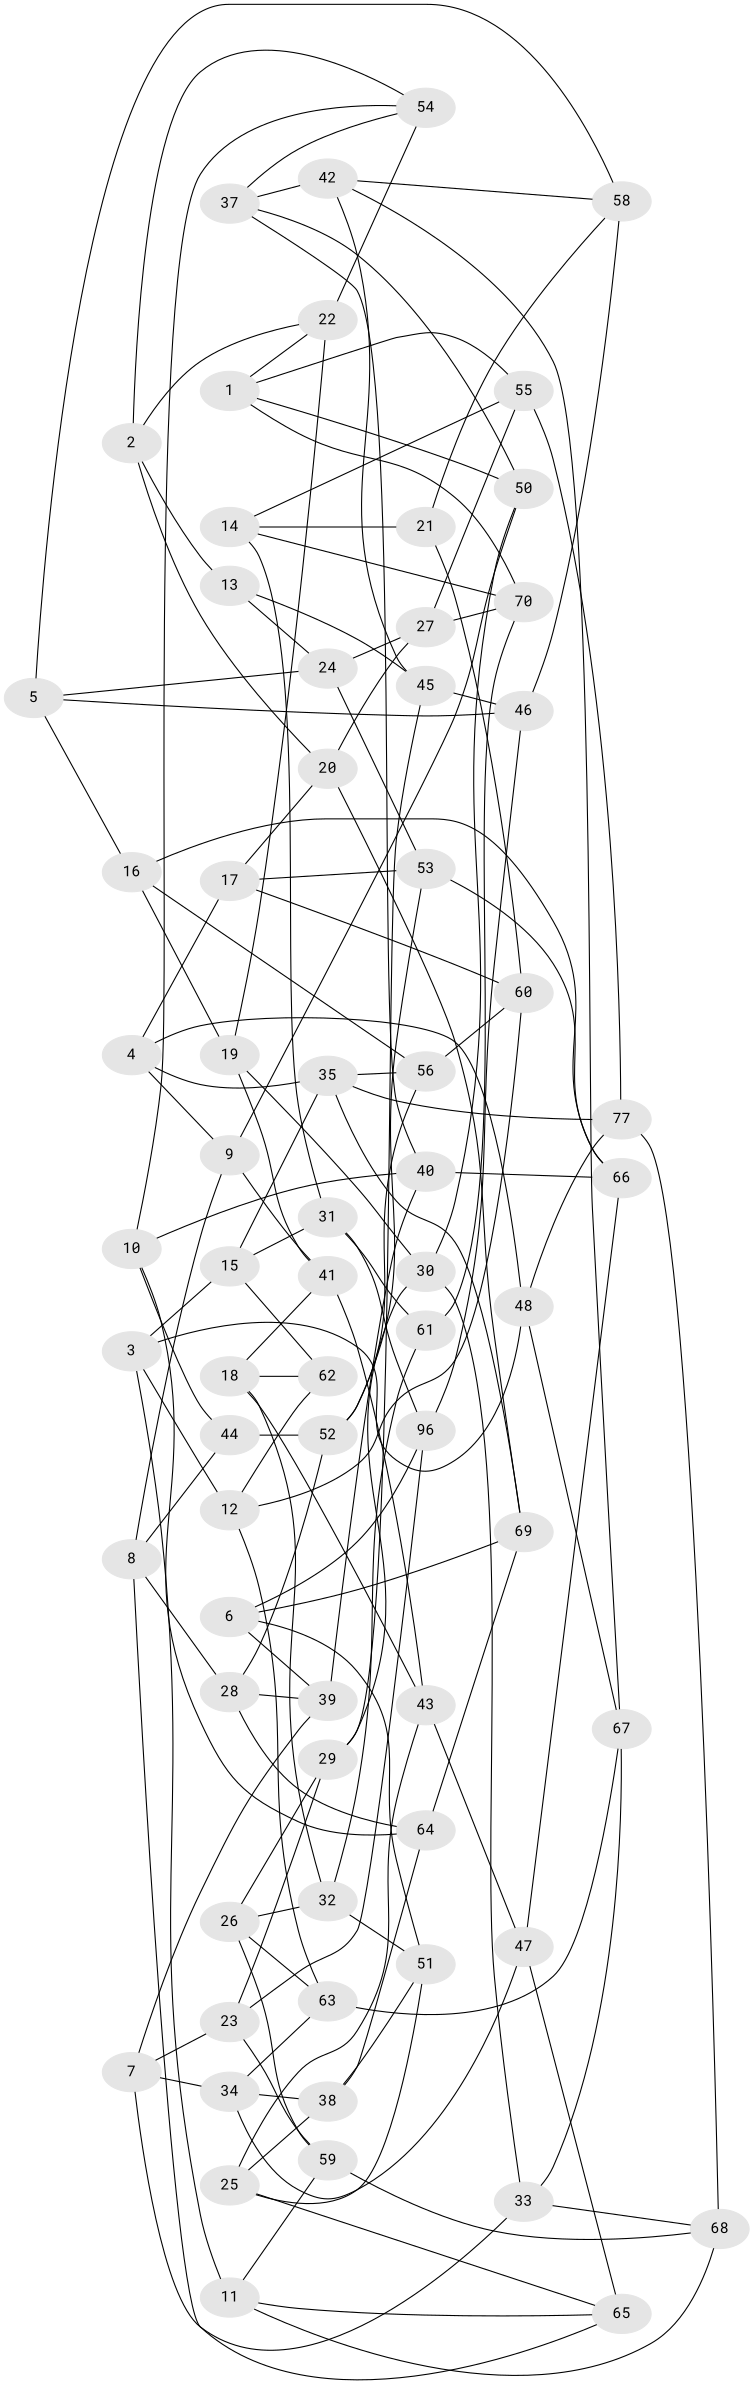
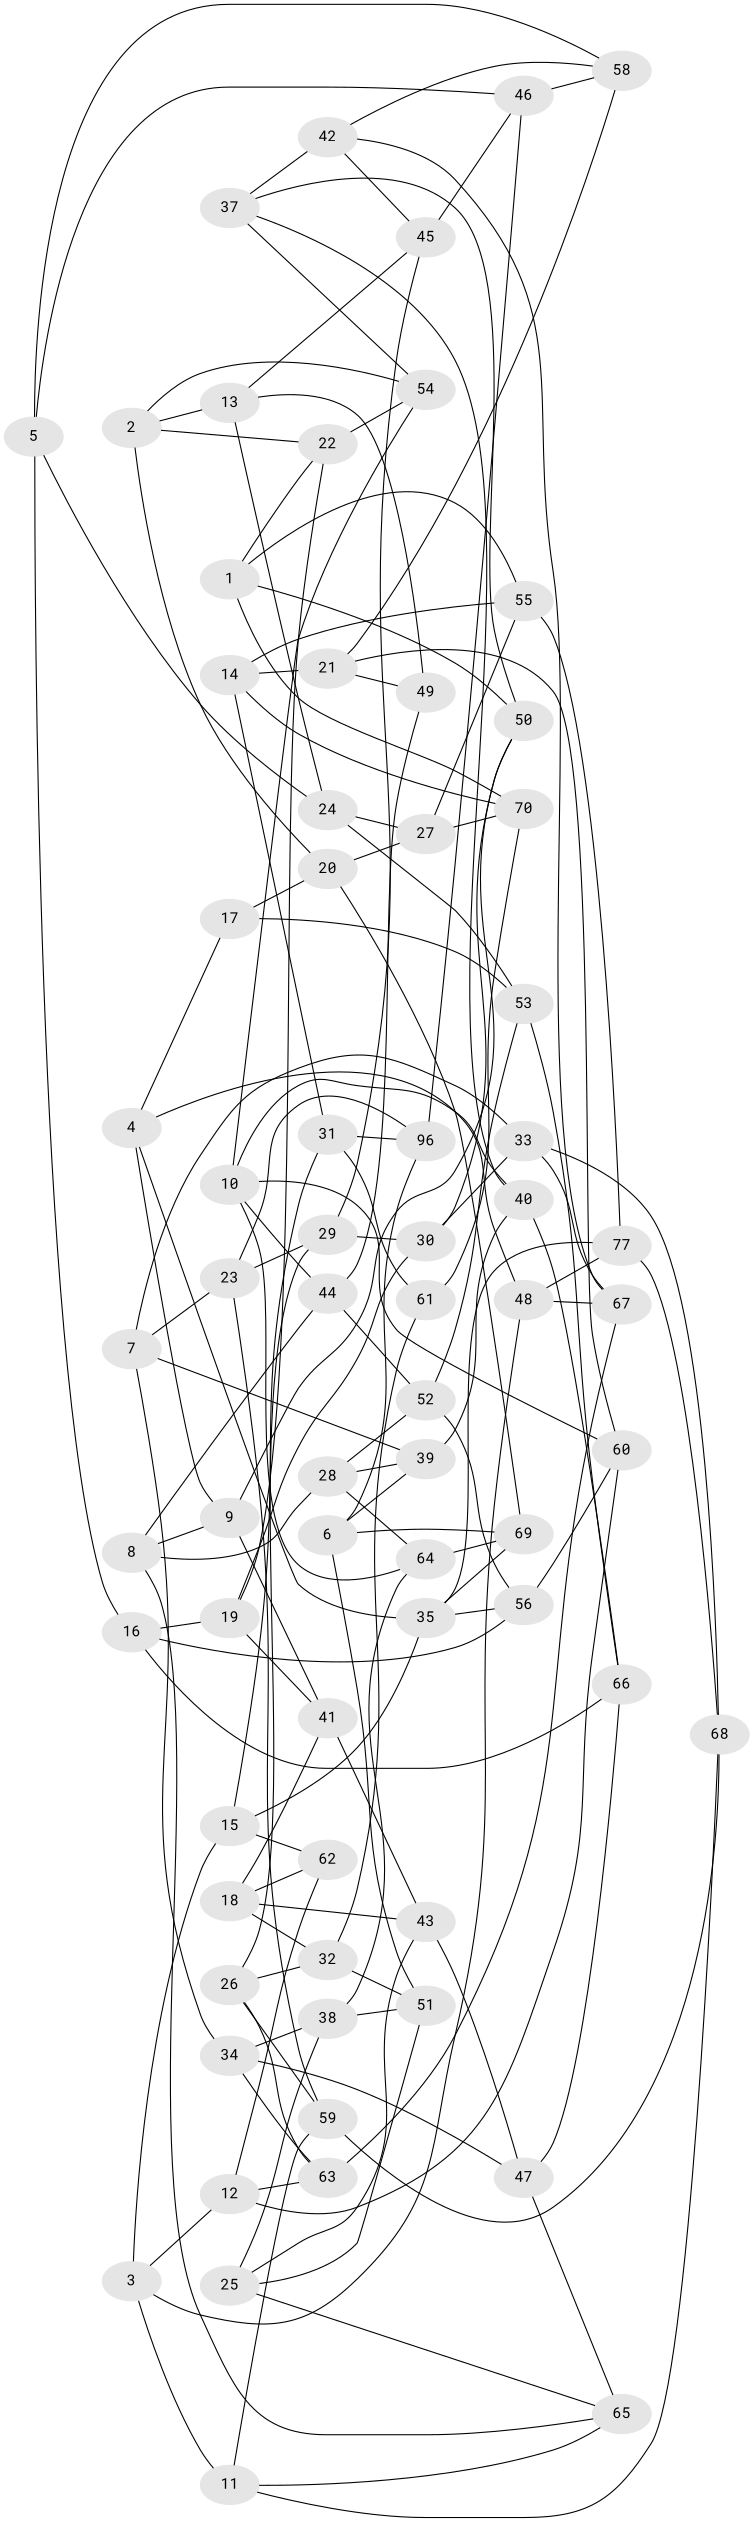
none -> (426, 693)
(378, 935) -> (394, 1326)
